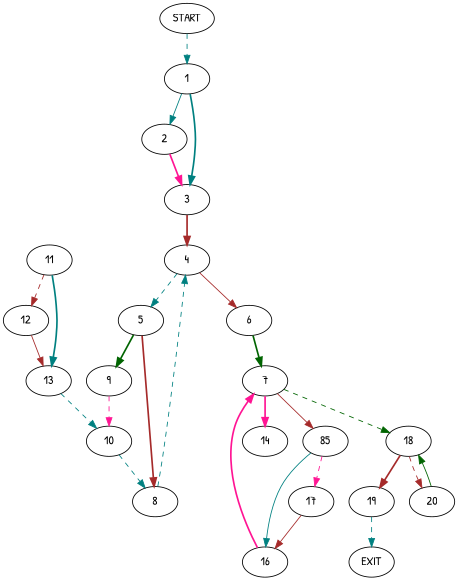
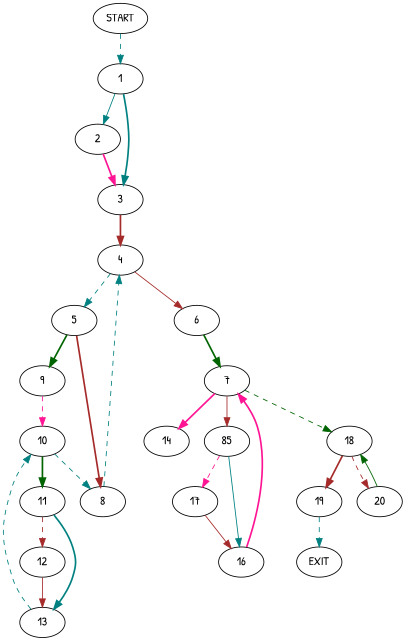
none -> (42, 467)
